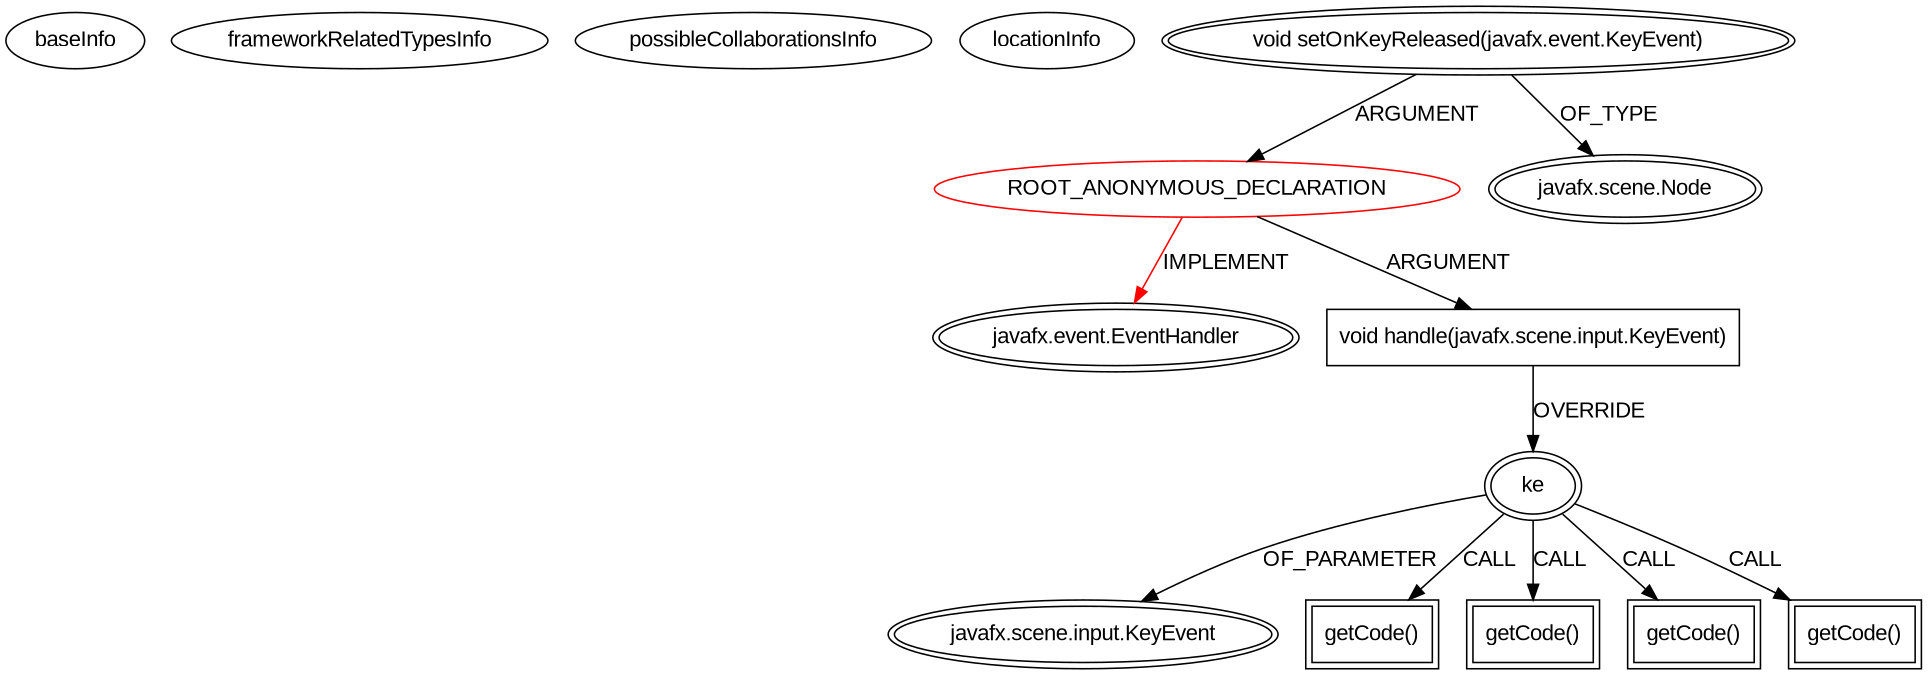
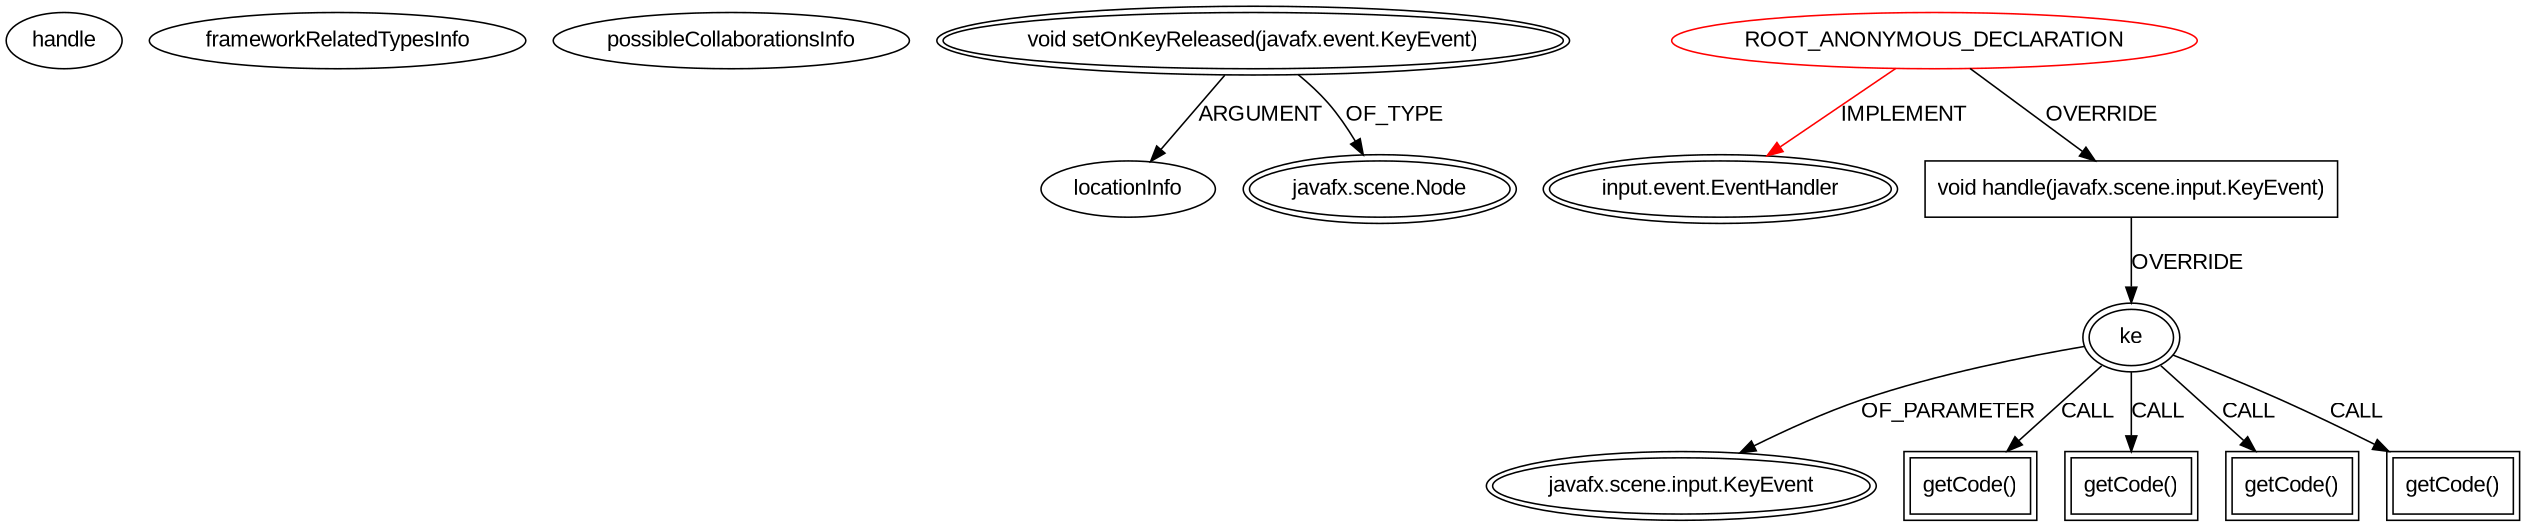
(75, 41) -> (64, 41)
(1339, 114) -> (1193, 112)
(1448, 263) -> (2102, 115)
(1116, 338) -> (1720, 189)
